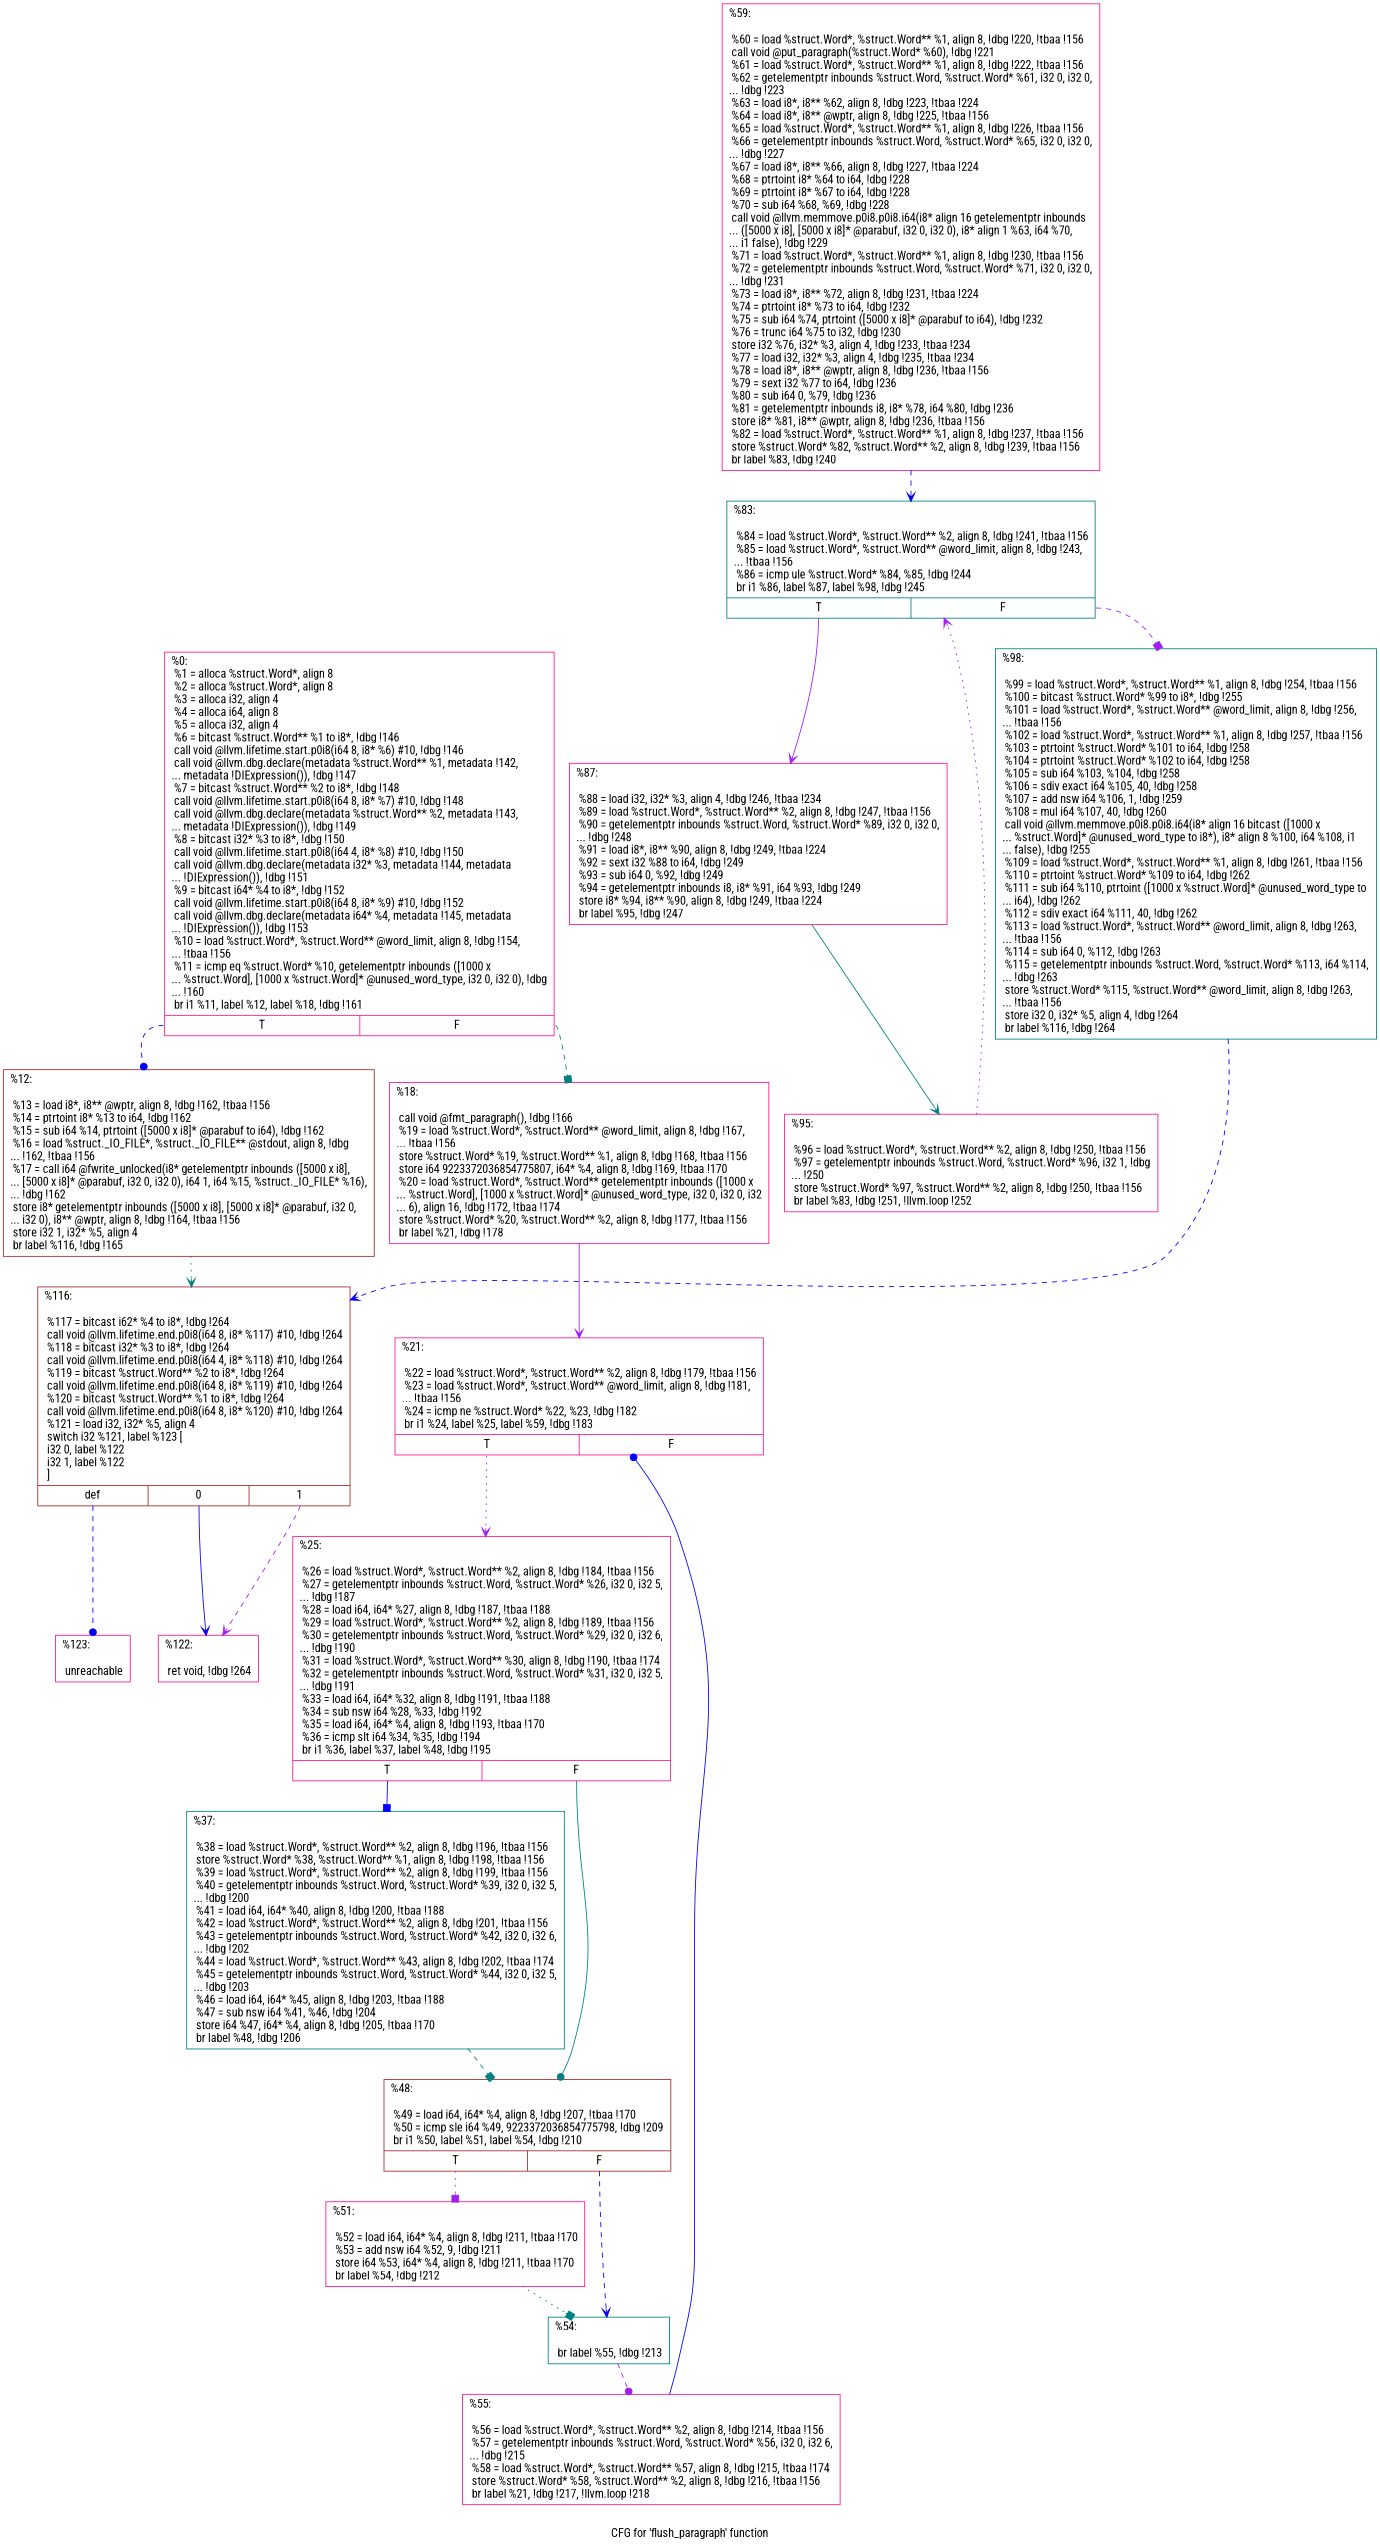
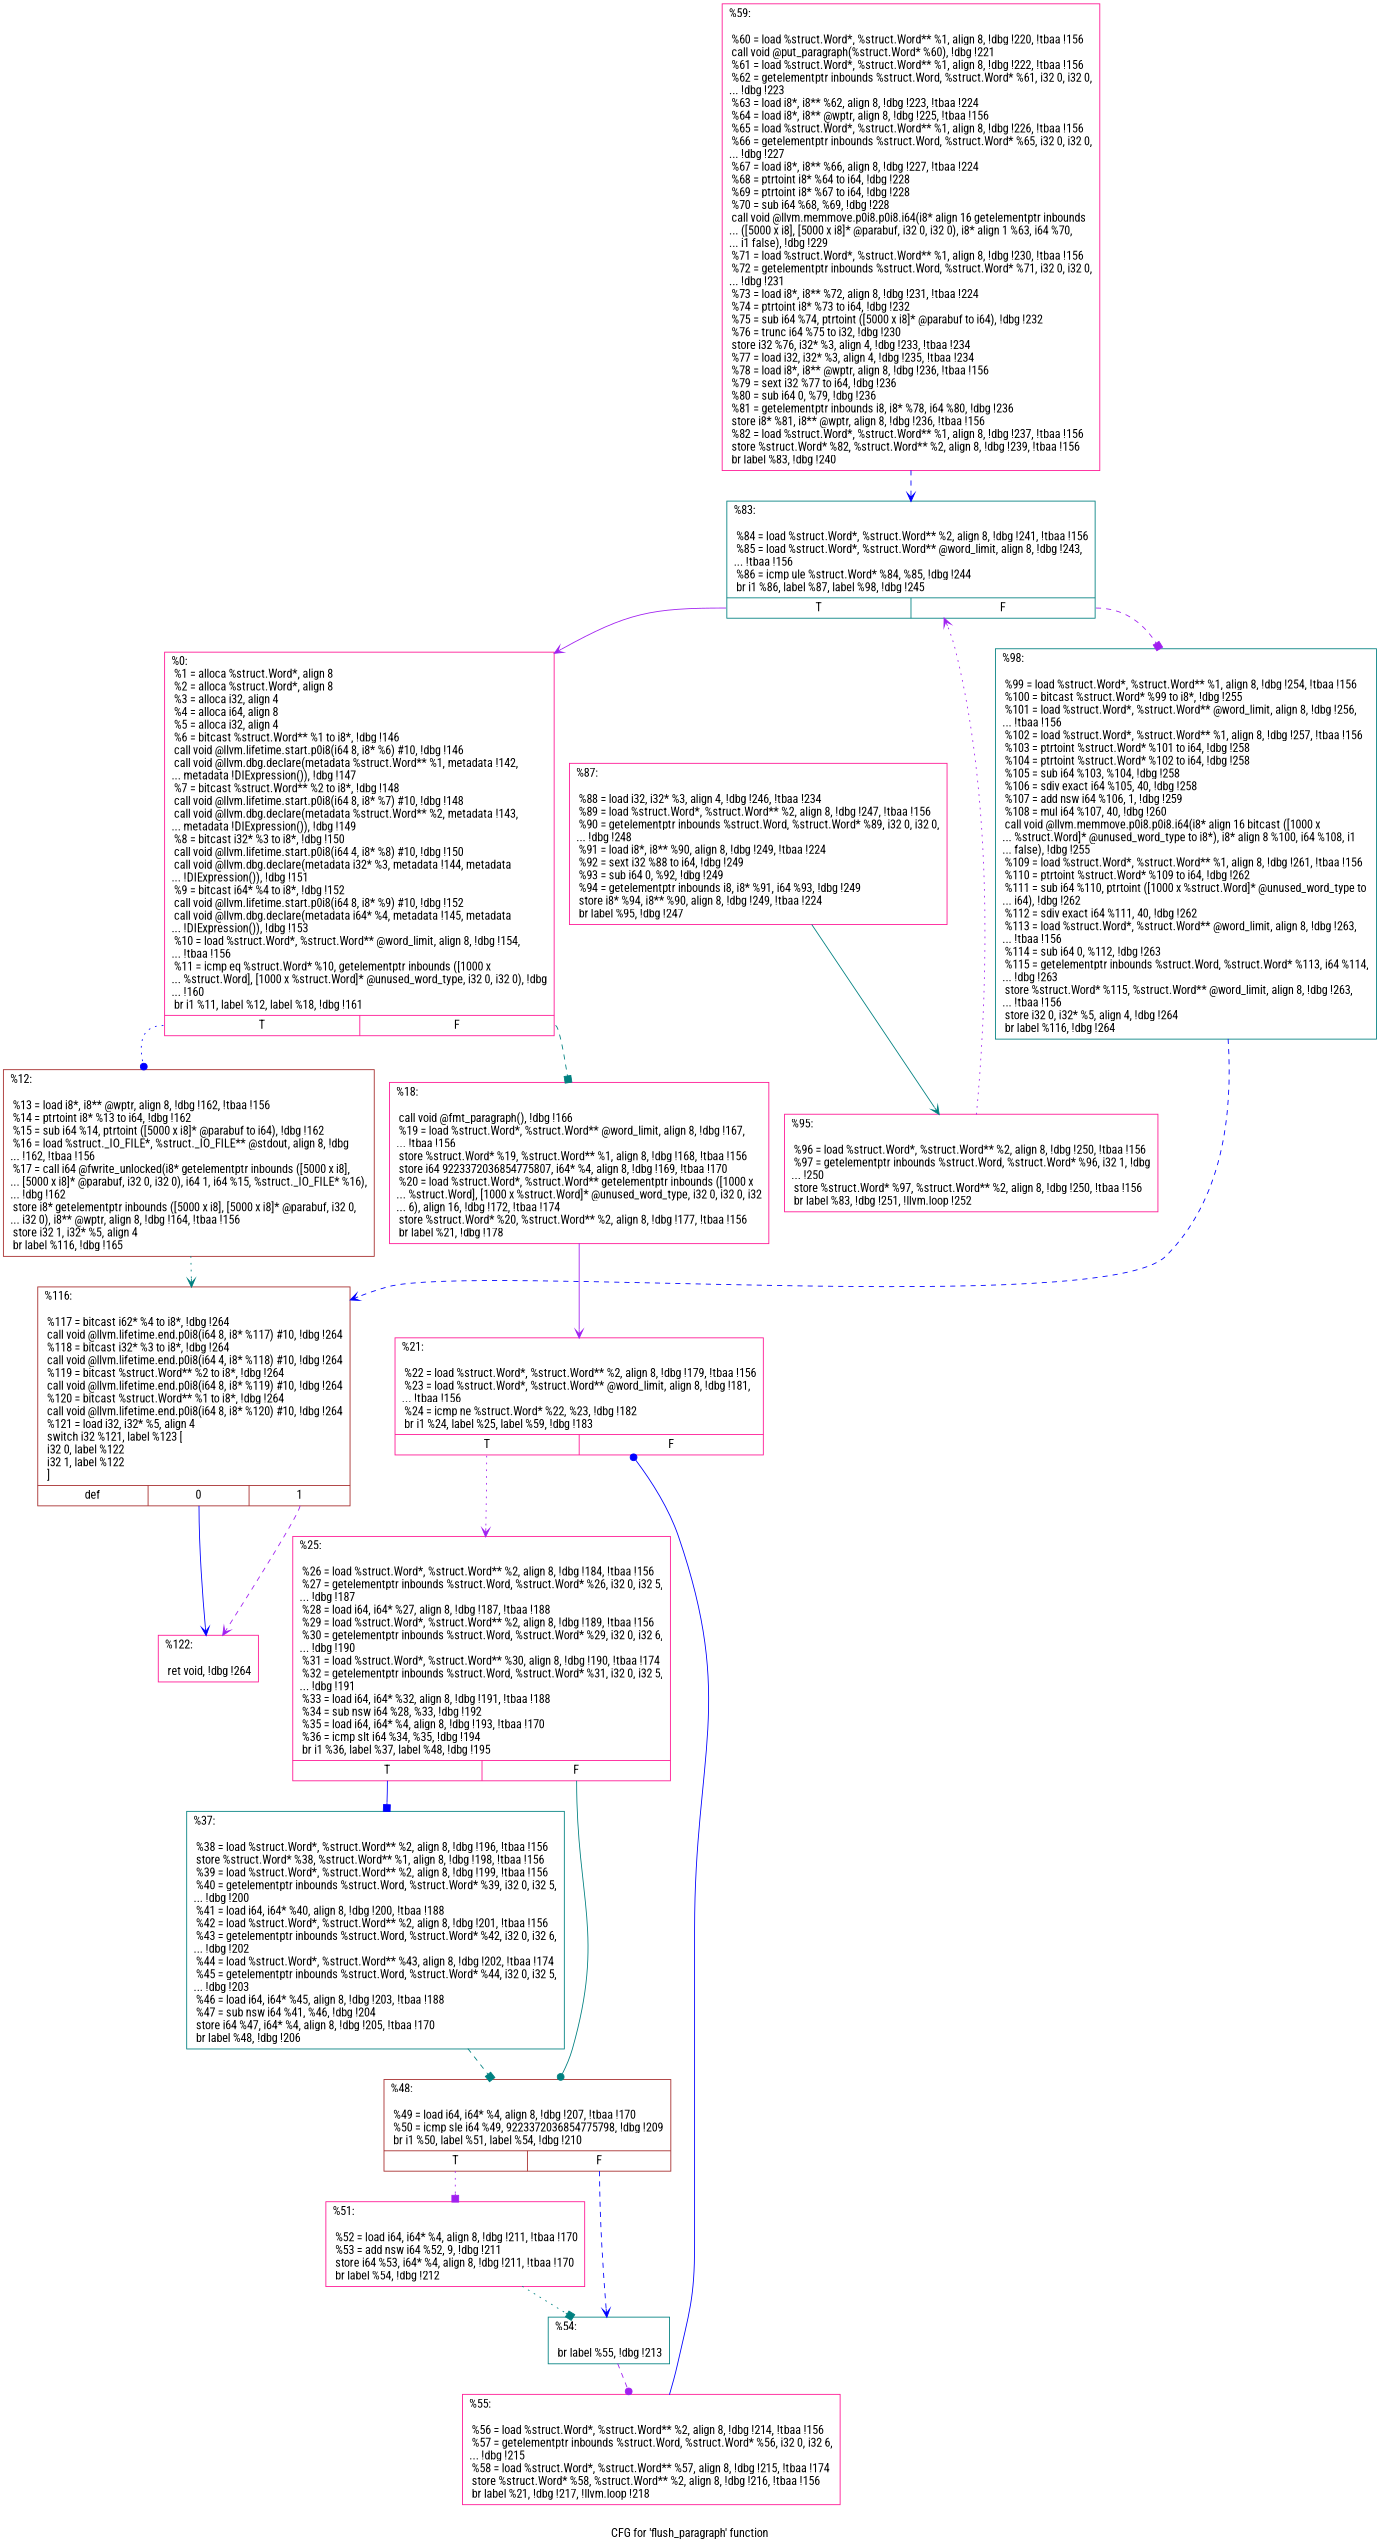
(811, 688) -> (640, 615)
(143, 1038) -> (143, 1038)
(93, 1659) -> none
